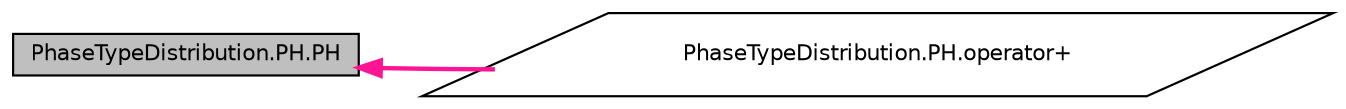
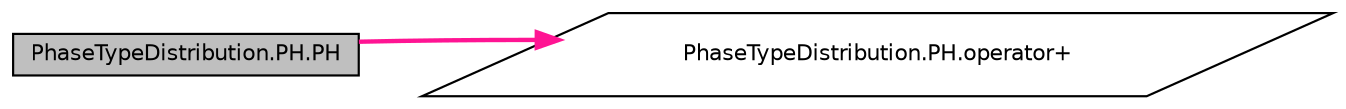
(438, 69) -> (447, 40)
